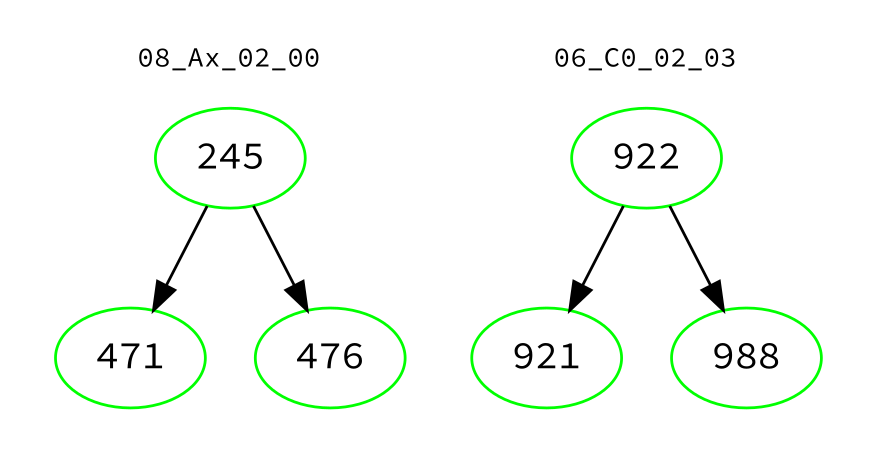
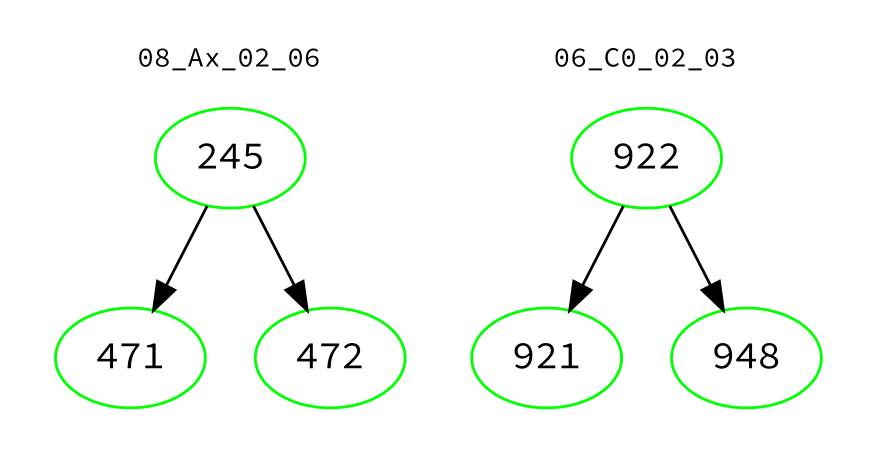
(230, 60) -> (230, 60)
(330, 358) -> (330, 358)
(746, 358) -> (746, 358)
